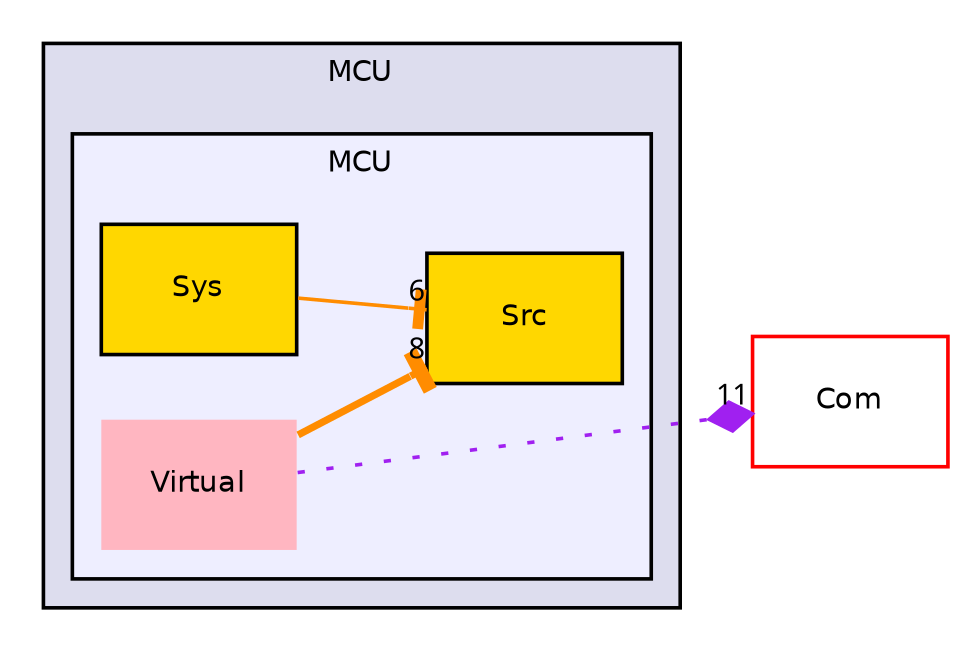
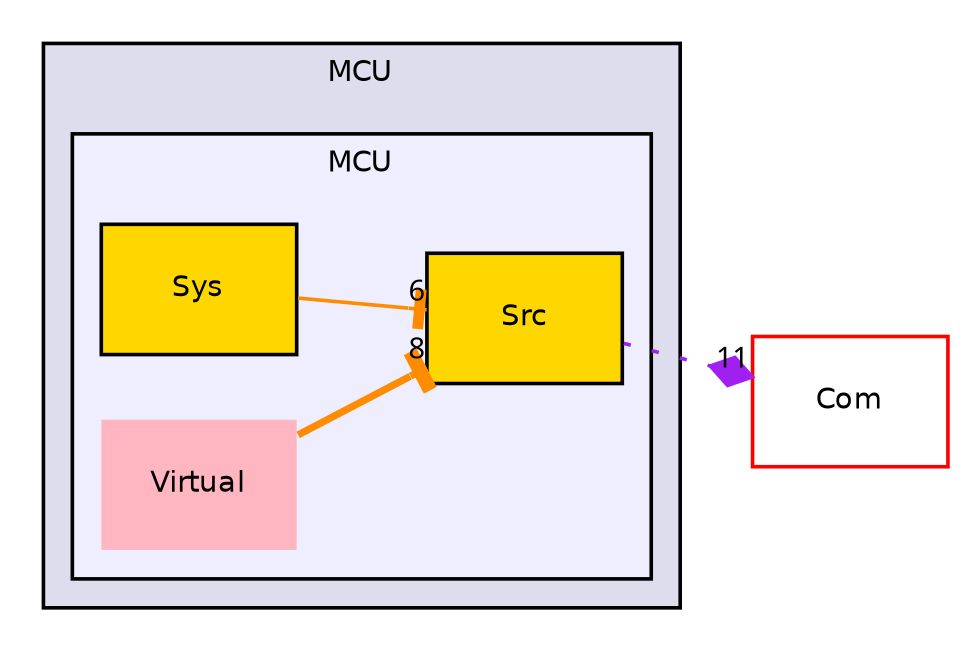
(503, 446) -> (667, 355)
